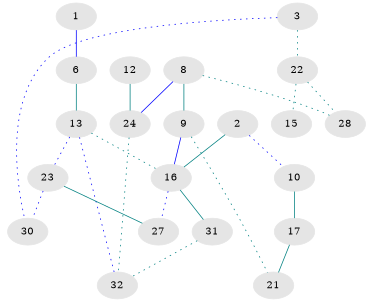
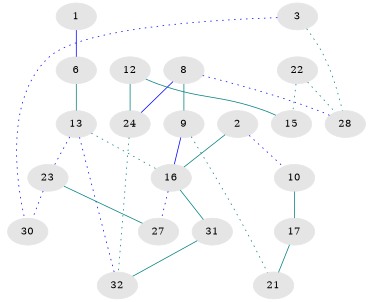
(297, 43) -> (329, 68)
(267, 93) -> (267, 93)
none -> (211, 97)
(165, 258) -> (165, 258)
